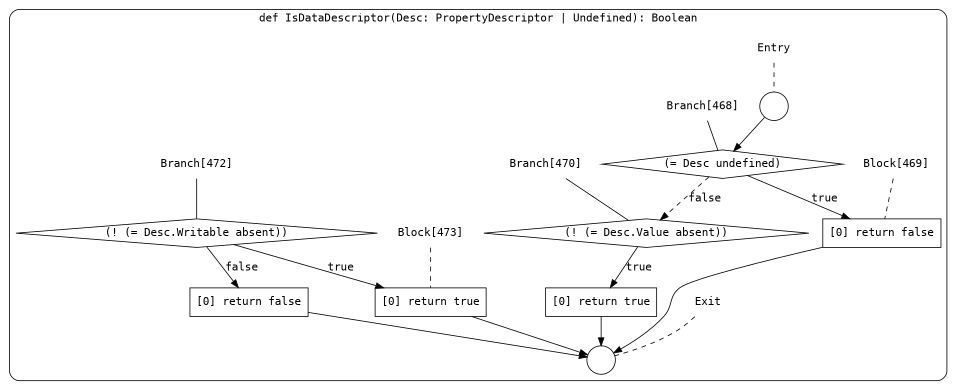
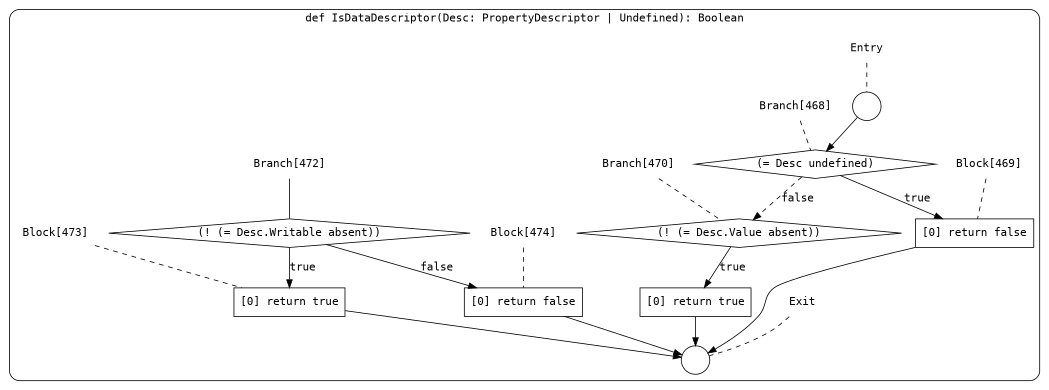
(713, 135) -> (805, 135)
(597, 199) -> (690, 199)
none -> (523, 233)
